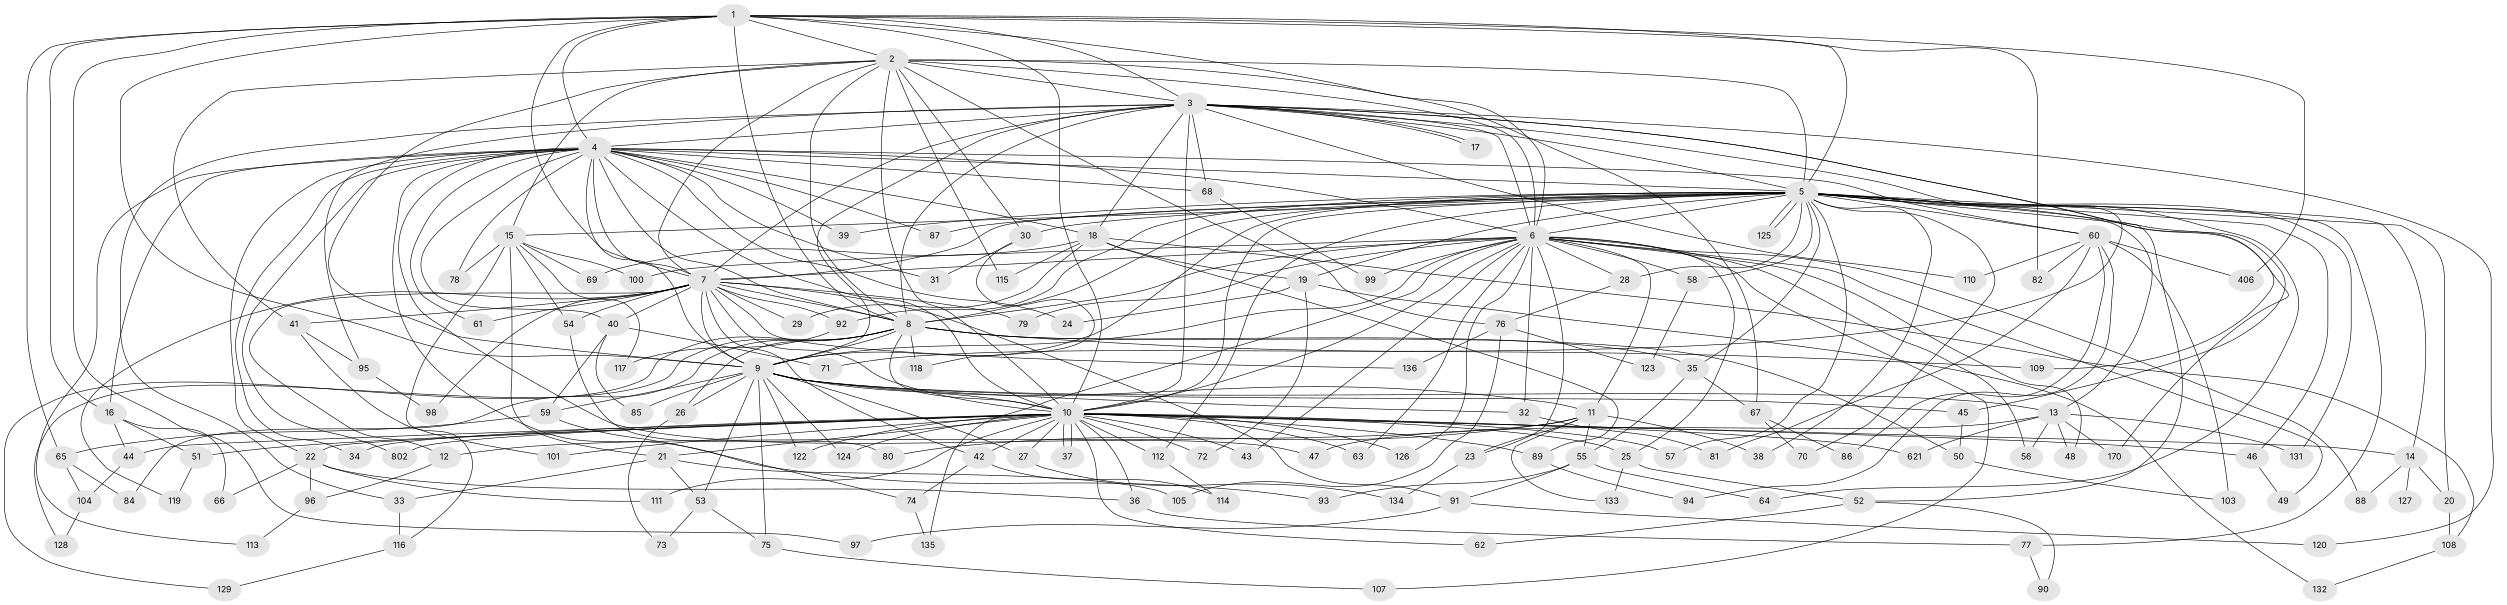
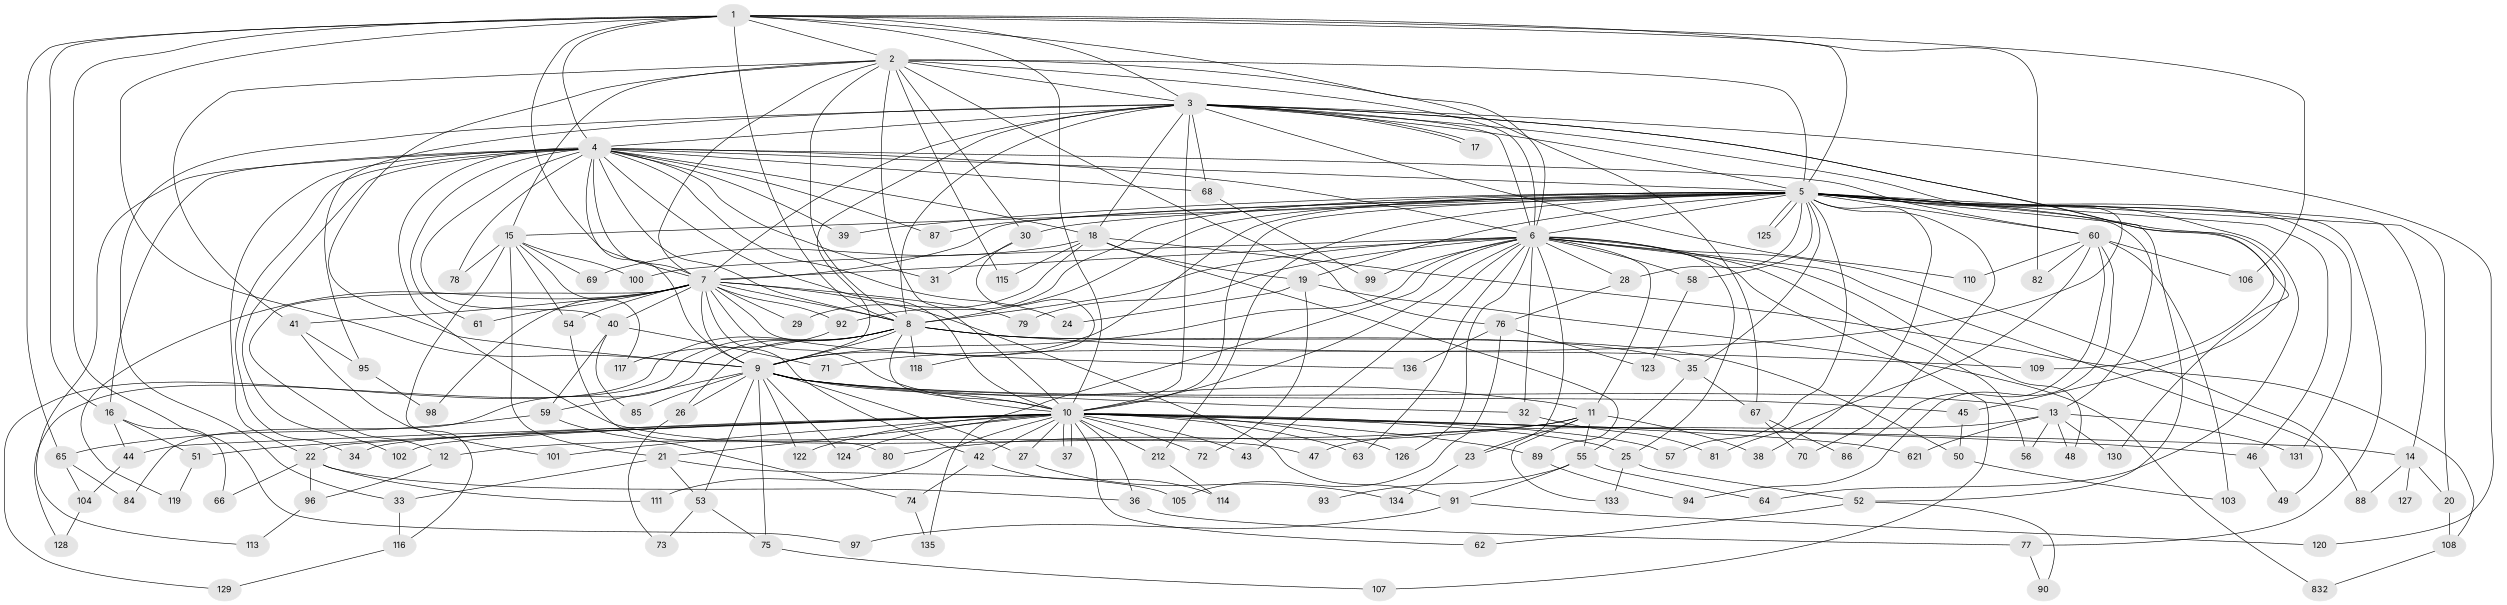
(2246, 281) -> (2246, 281)
(400, 457) -> (400, 457)
(1158, 457) -> (1158, 457)
(2115, 457) -> (2115, 457)
(896, 481) -> none
(2320, 590) -> (2320, 590)
